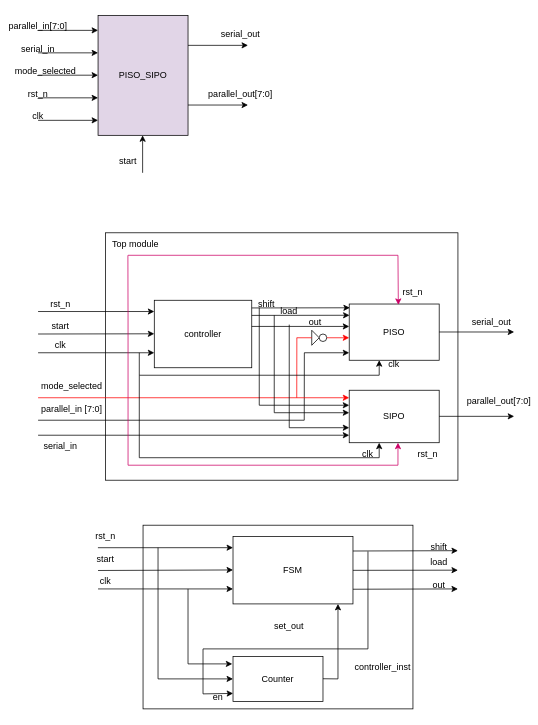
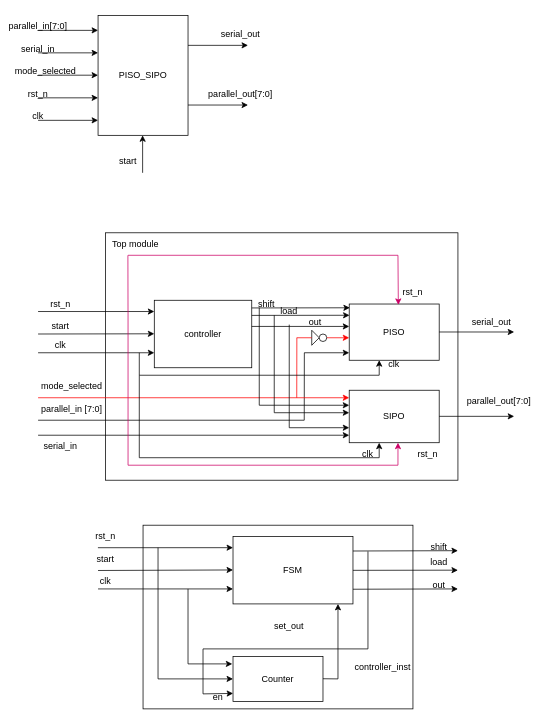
(143, 75) -> (143, 75)
